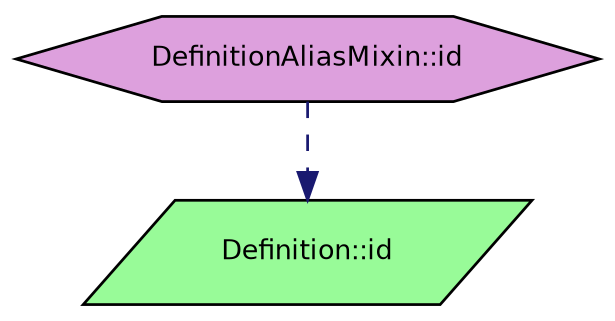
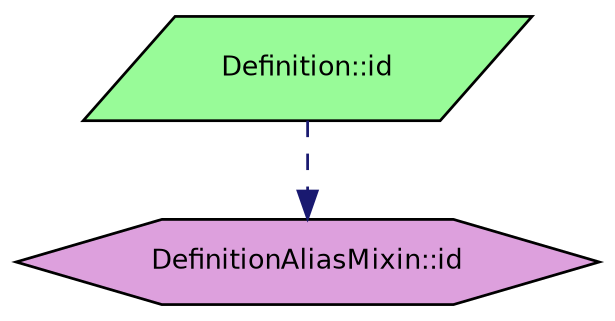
(308, 137) -> (308, 156)
